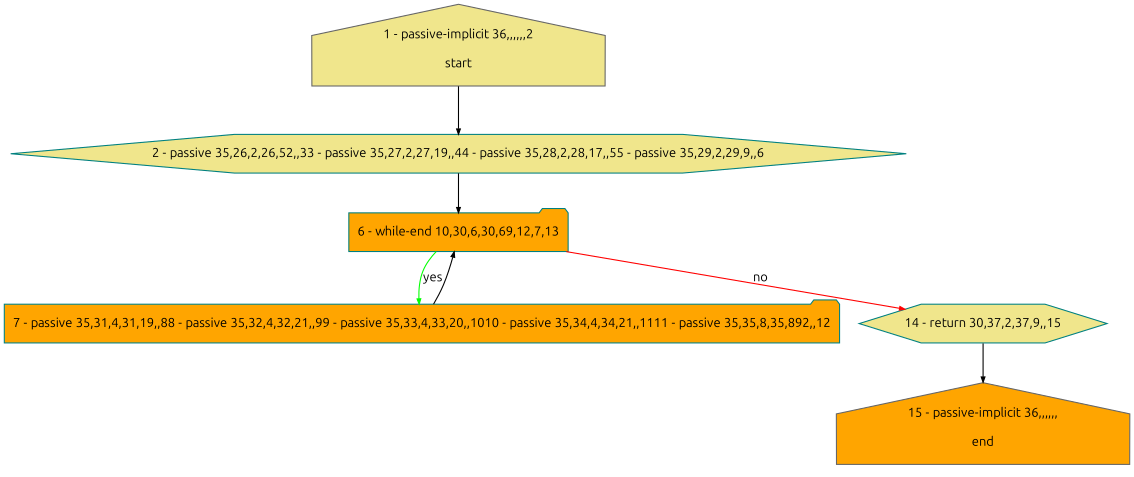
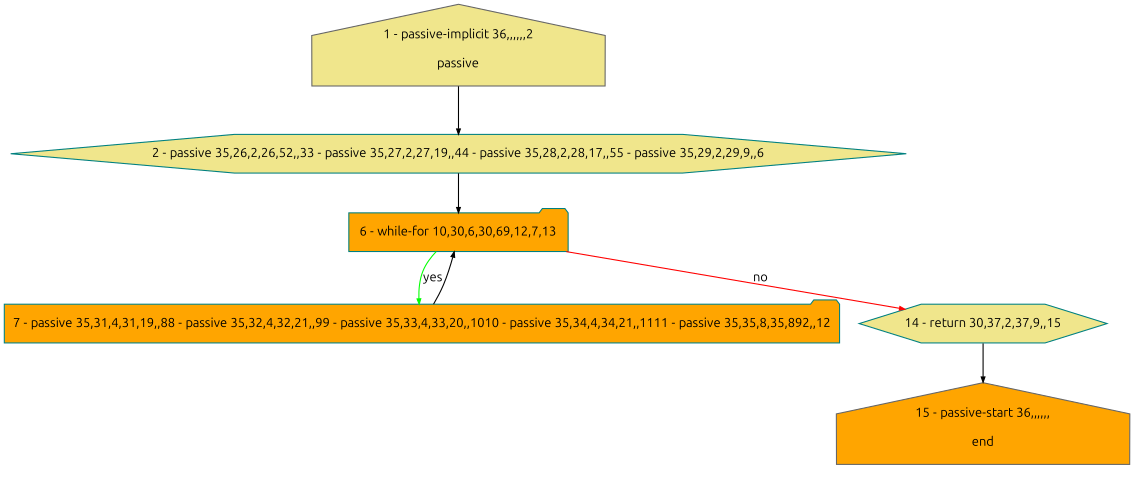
(458, 49) -> (458, 49)
(458, 232) -> (458, 232)
(983, 428) -> (983, 428)
